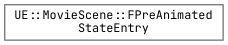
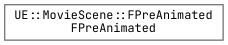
(114, 22) -> (114, 22)
